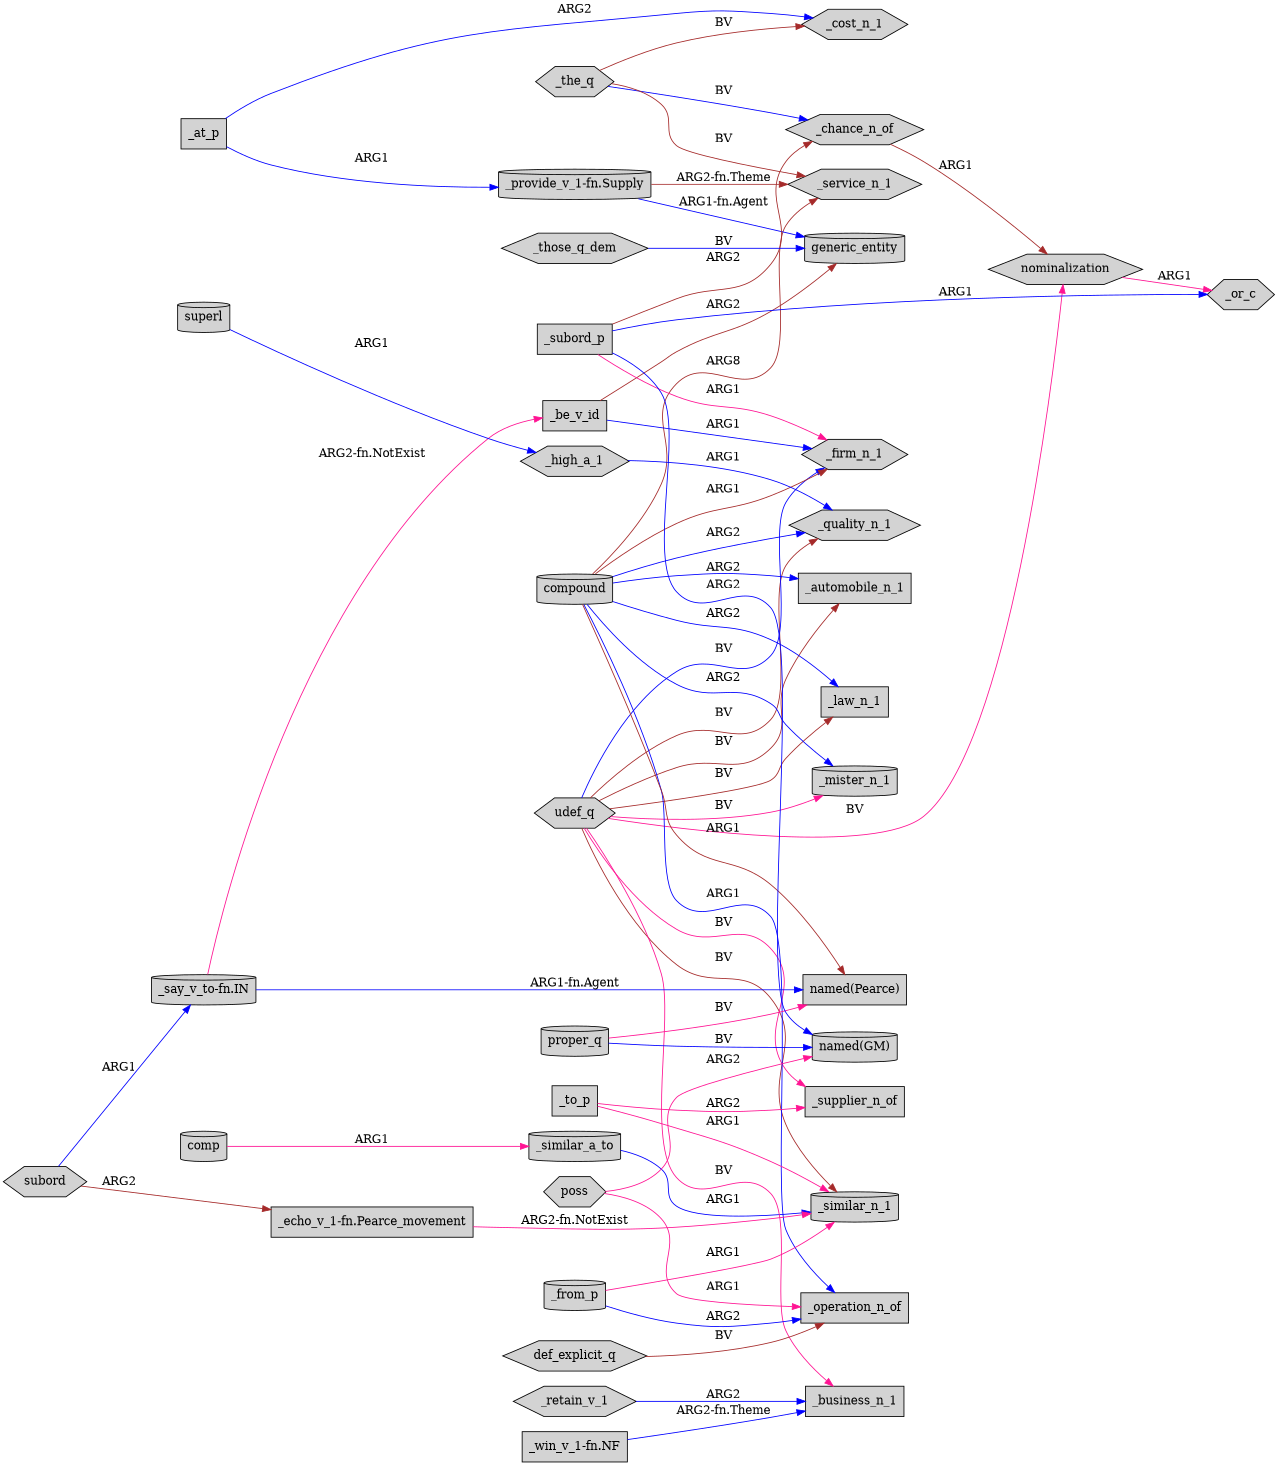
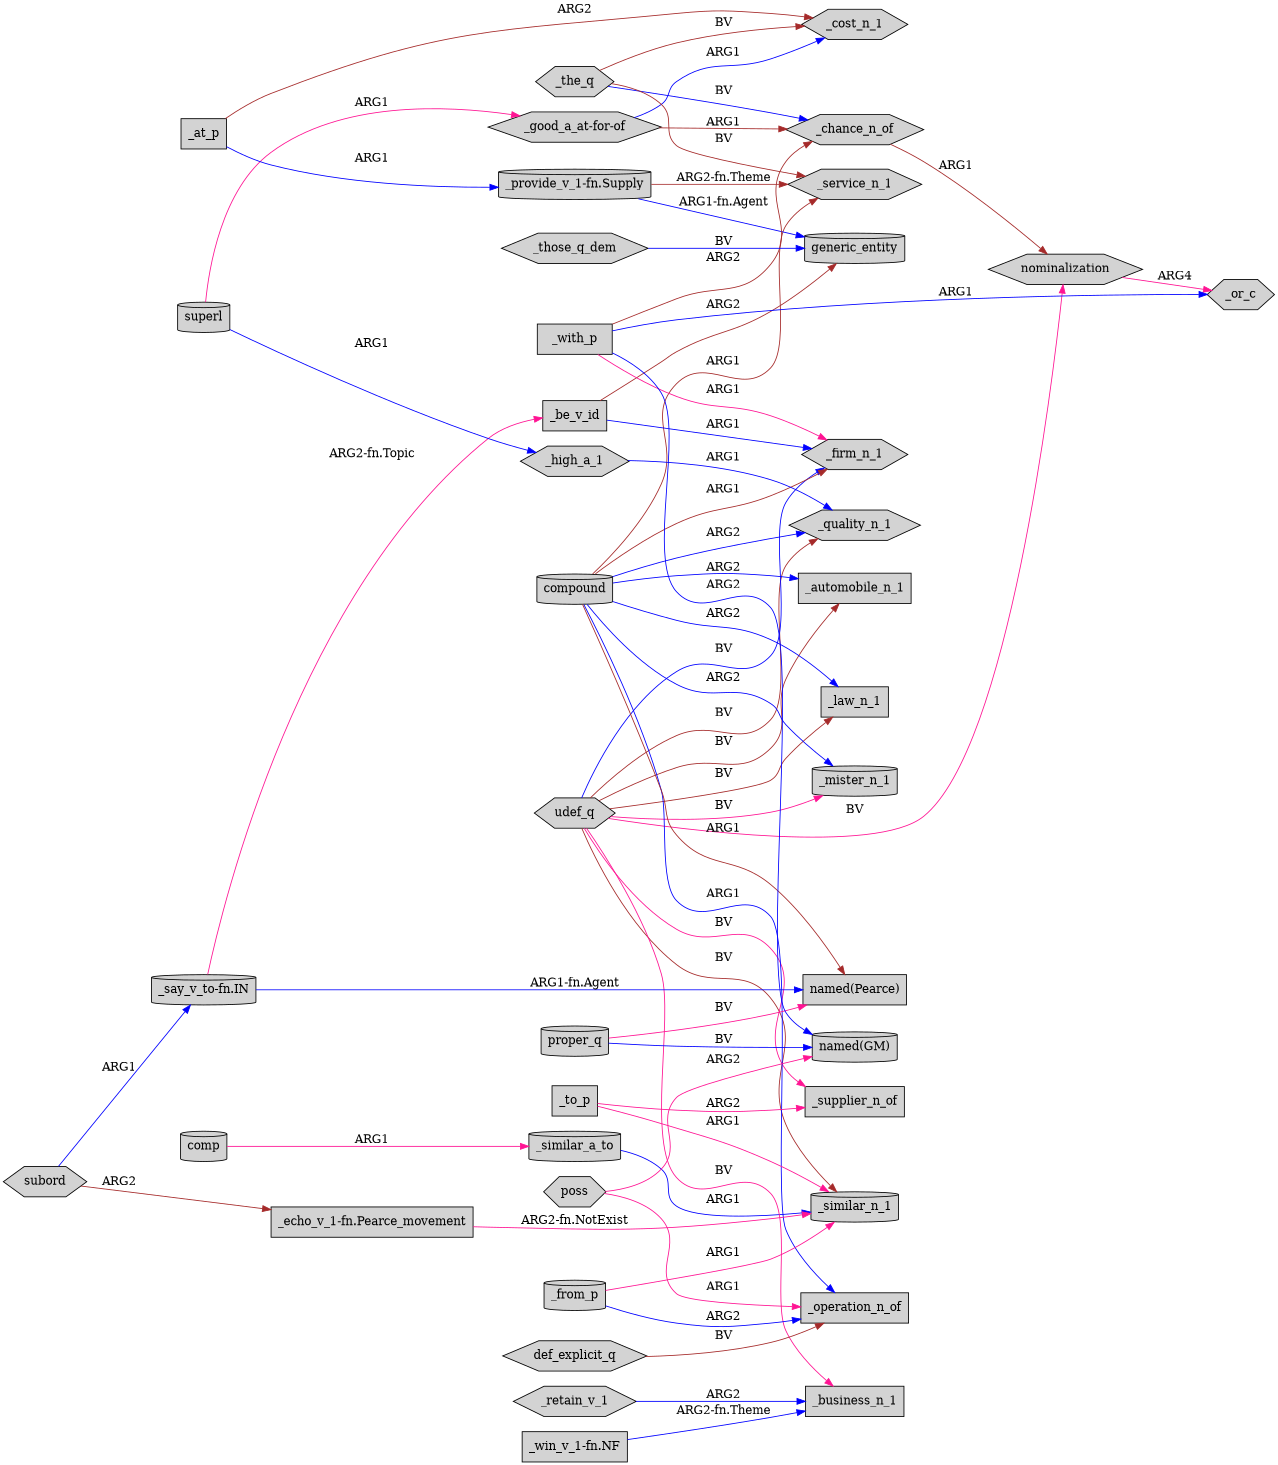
(508, 30) -> (508, 30)
none -> (575, 127)
(1175, 276) -> (1175, 276)
(575, 339) -> (575, 339)
(724, 361) -> (724, 361)
(372, 454) -> (372, 454)
